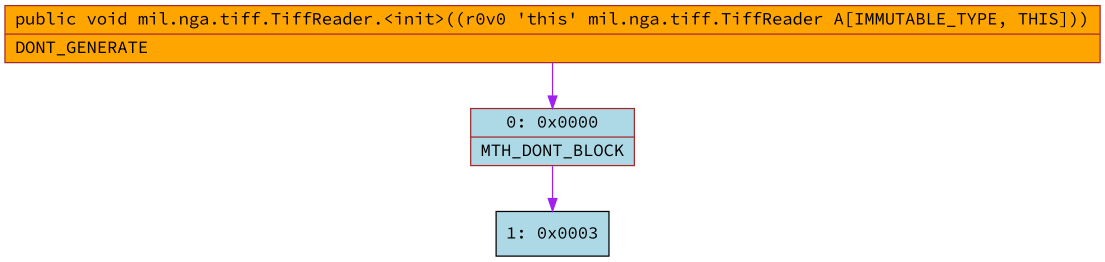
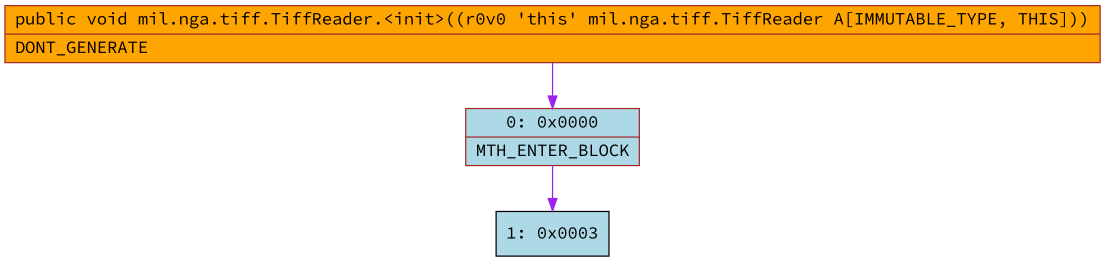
(553, 151) -> (553, 151)
